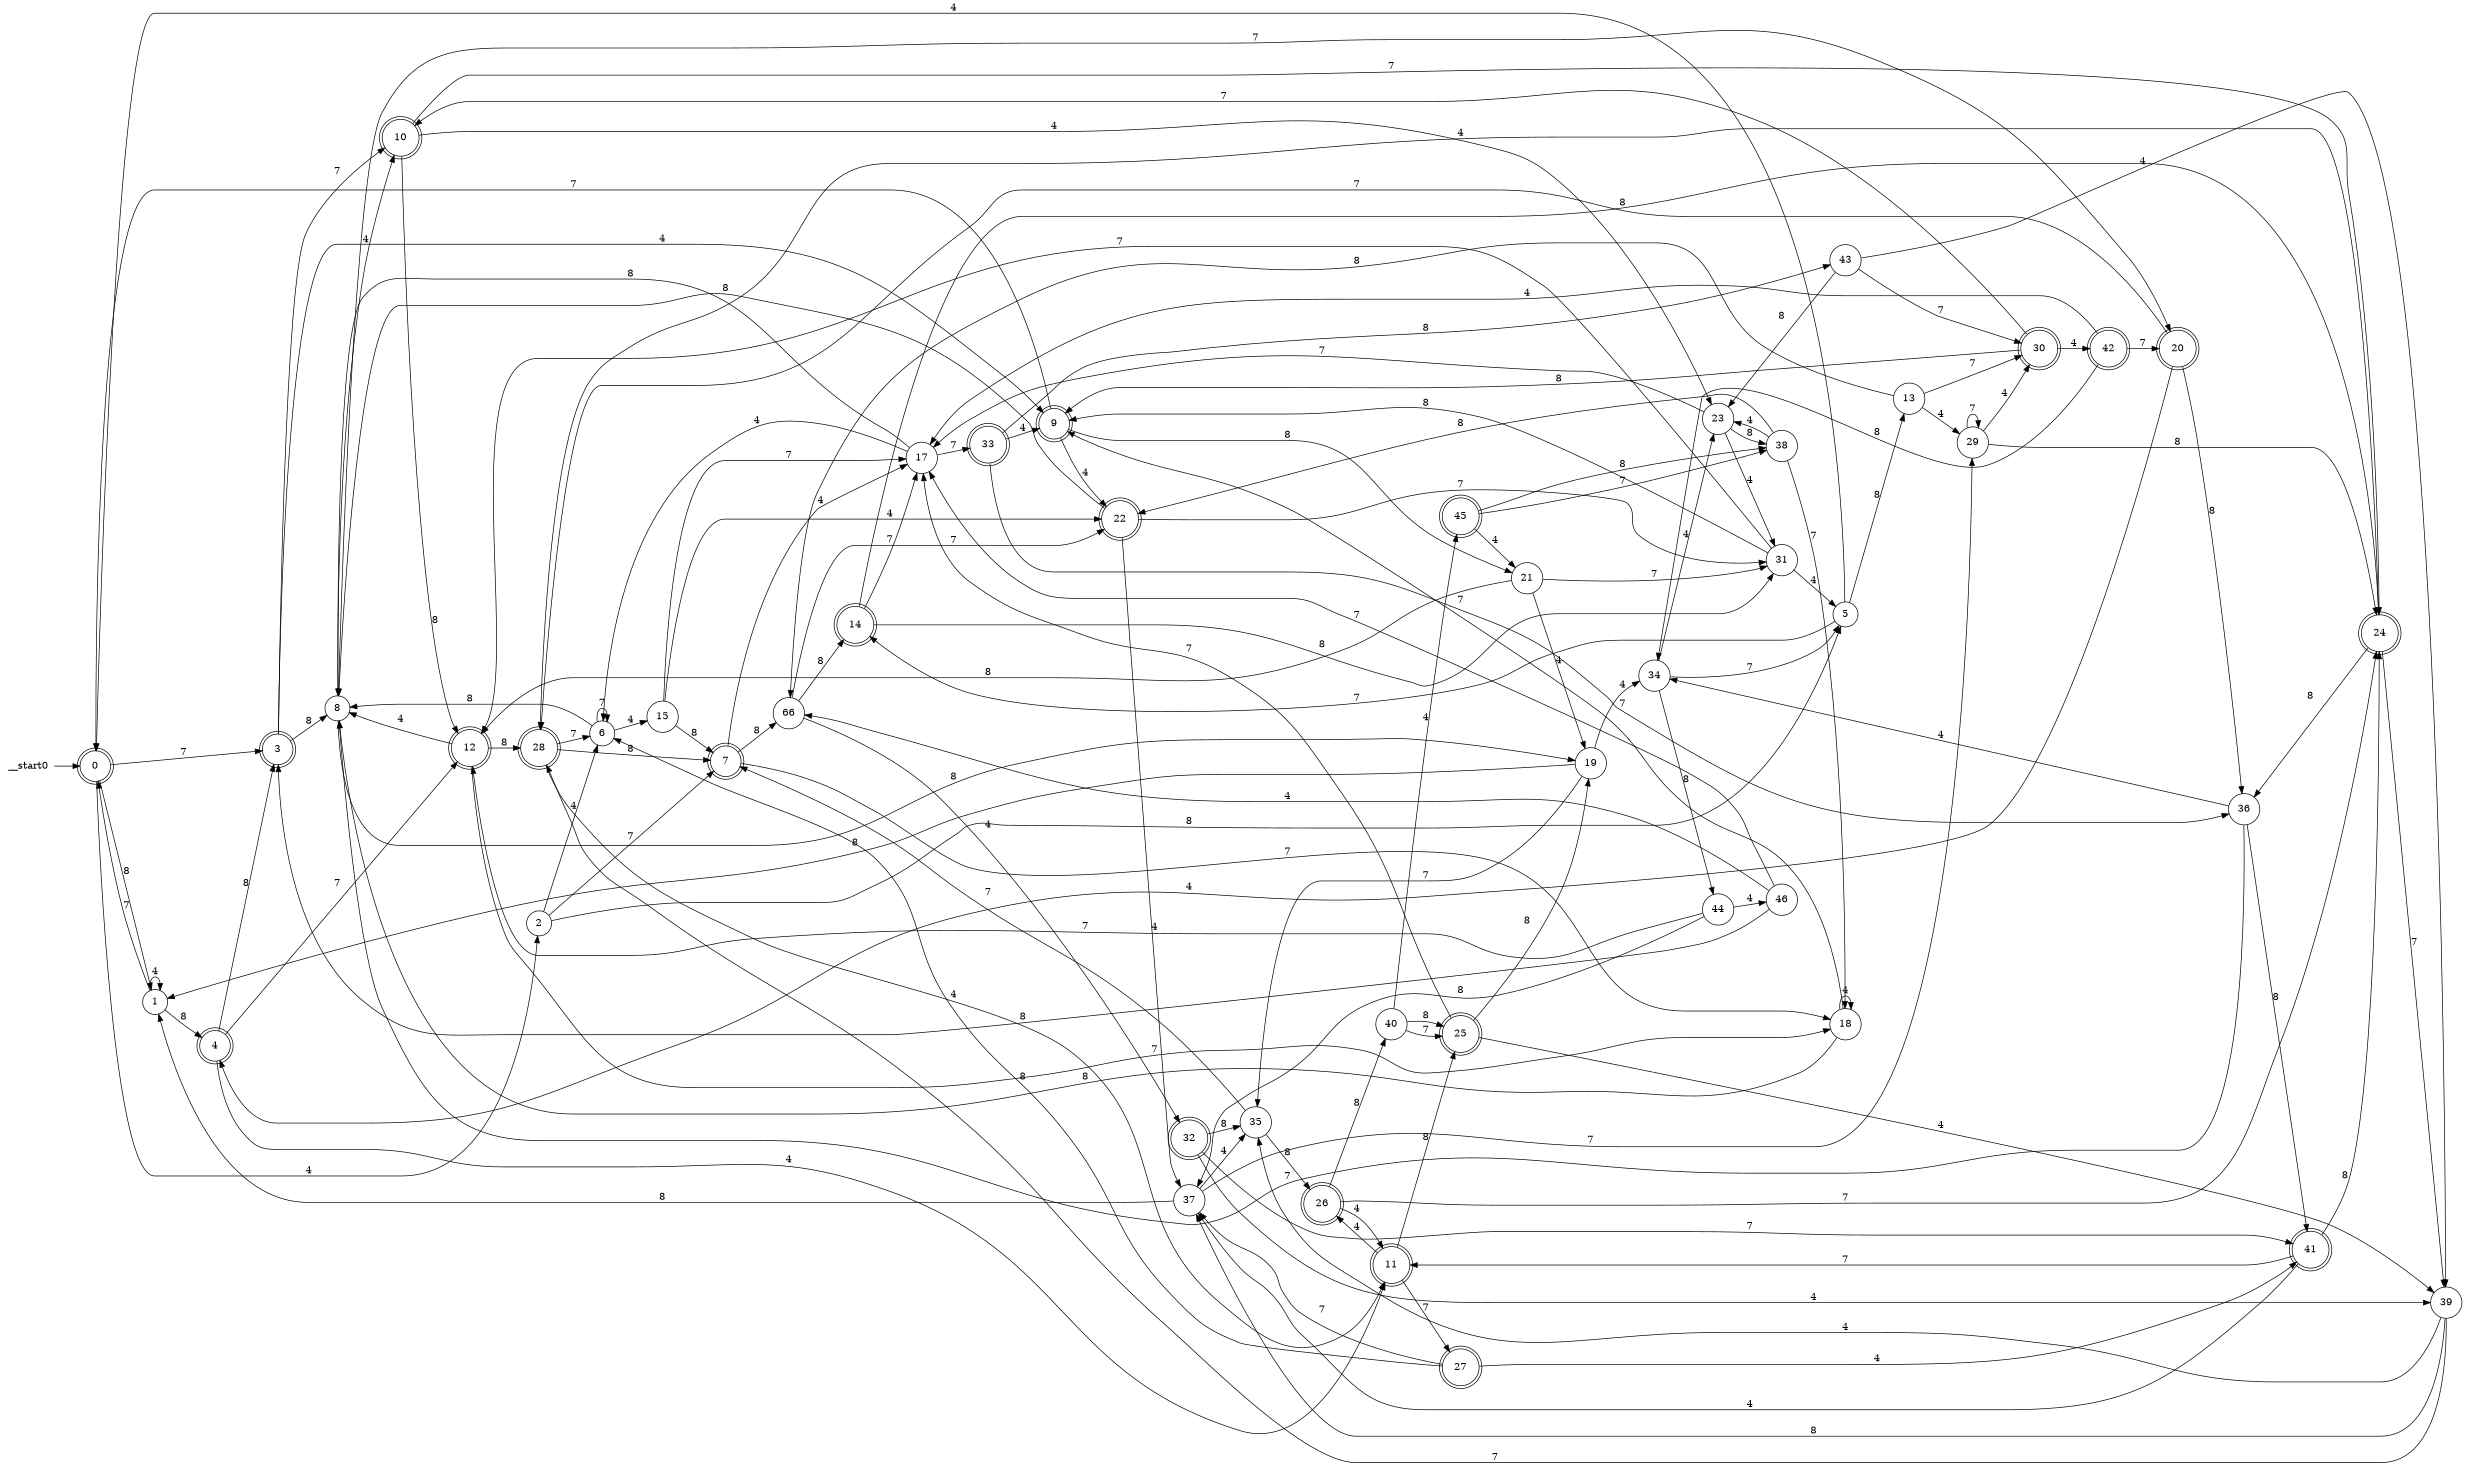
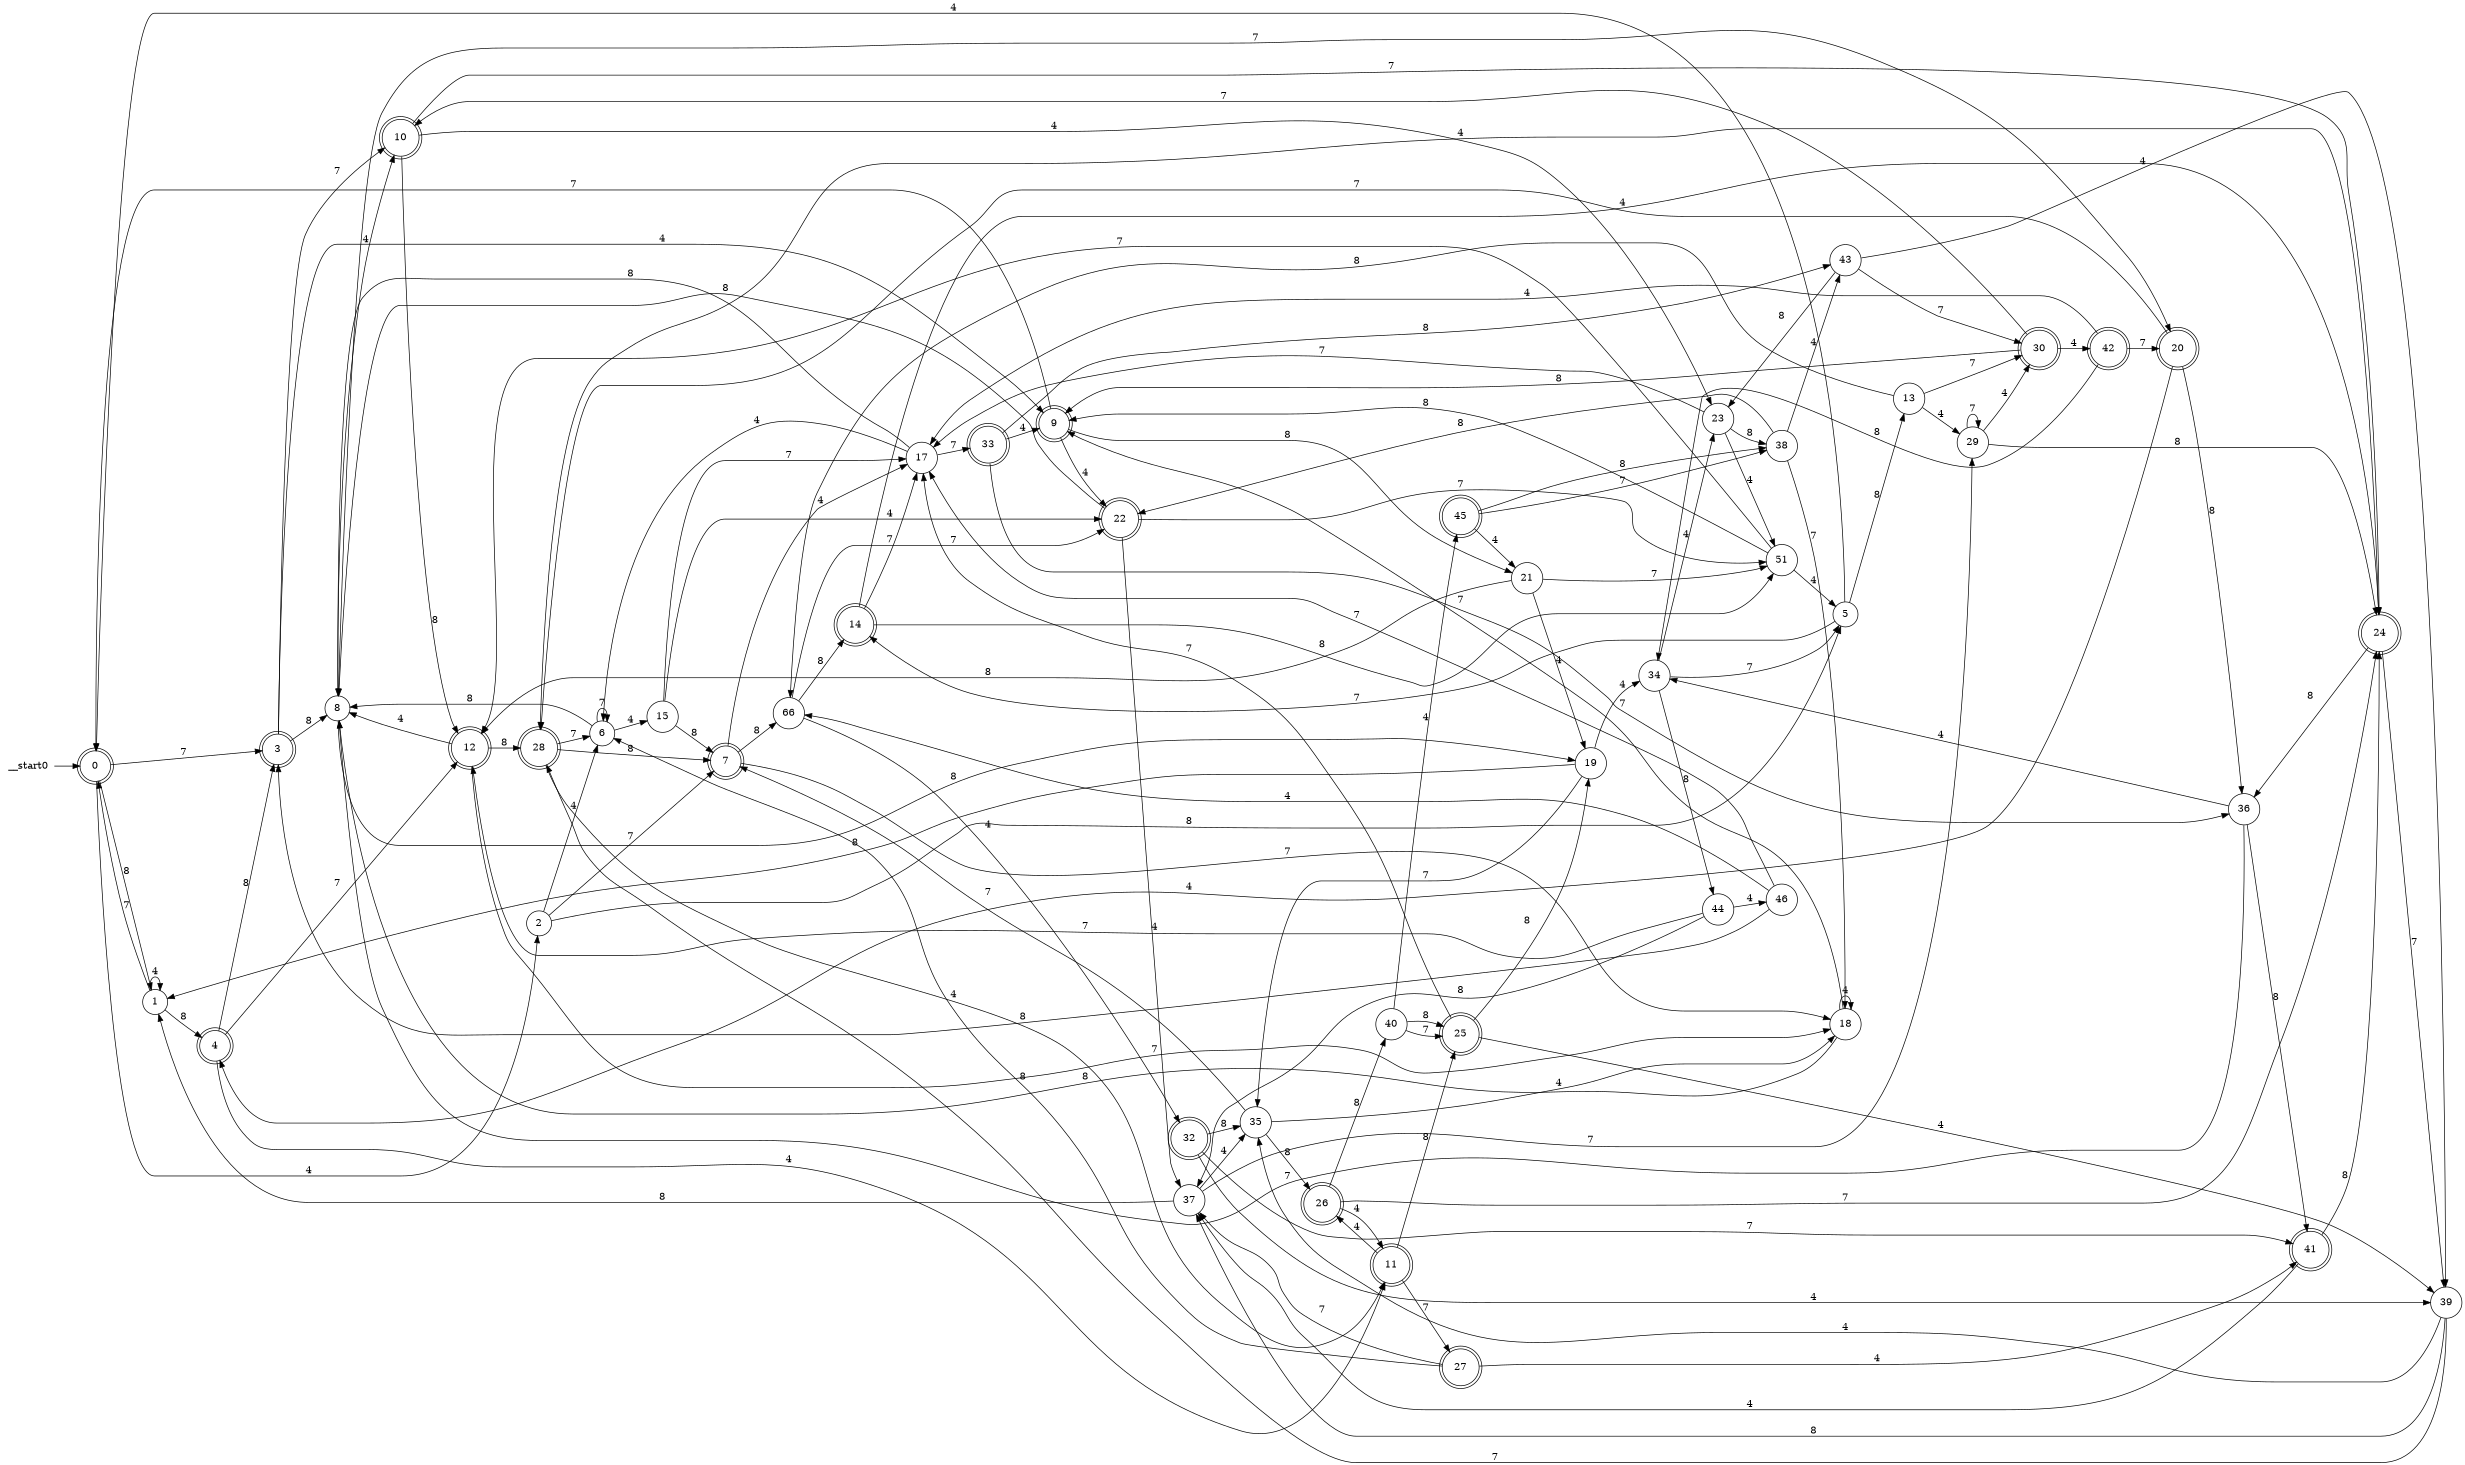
(1623, 203) -> (1623, 203)
(1755, 429) -> (1813, 356)
(1782, 560) -> (1782, 560)
none -> (1568, 1087)
(1856, 1265) -> none
